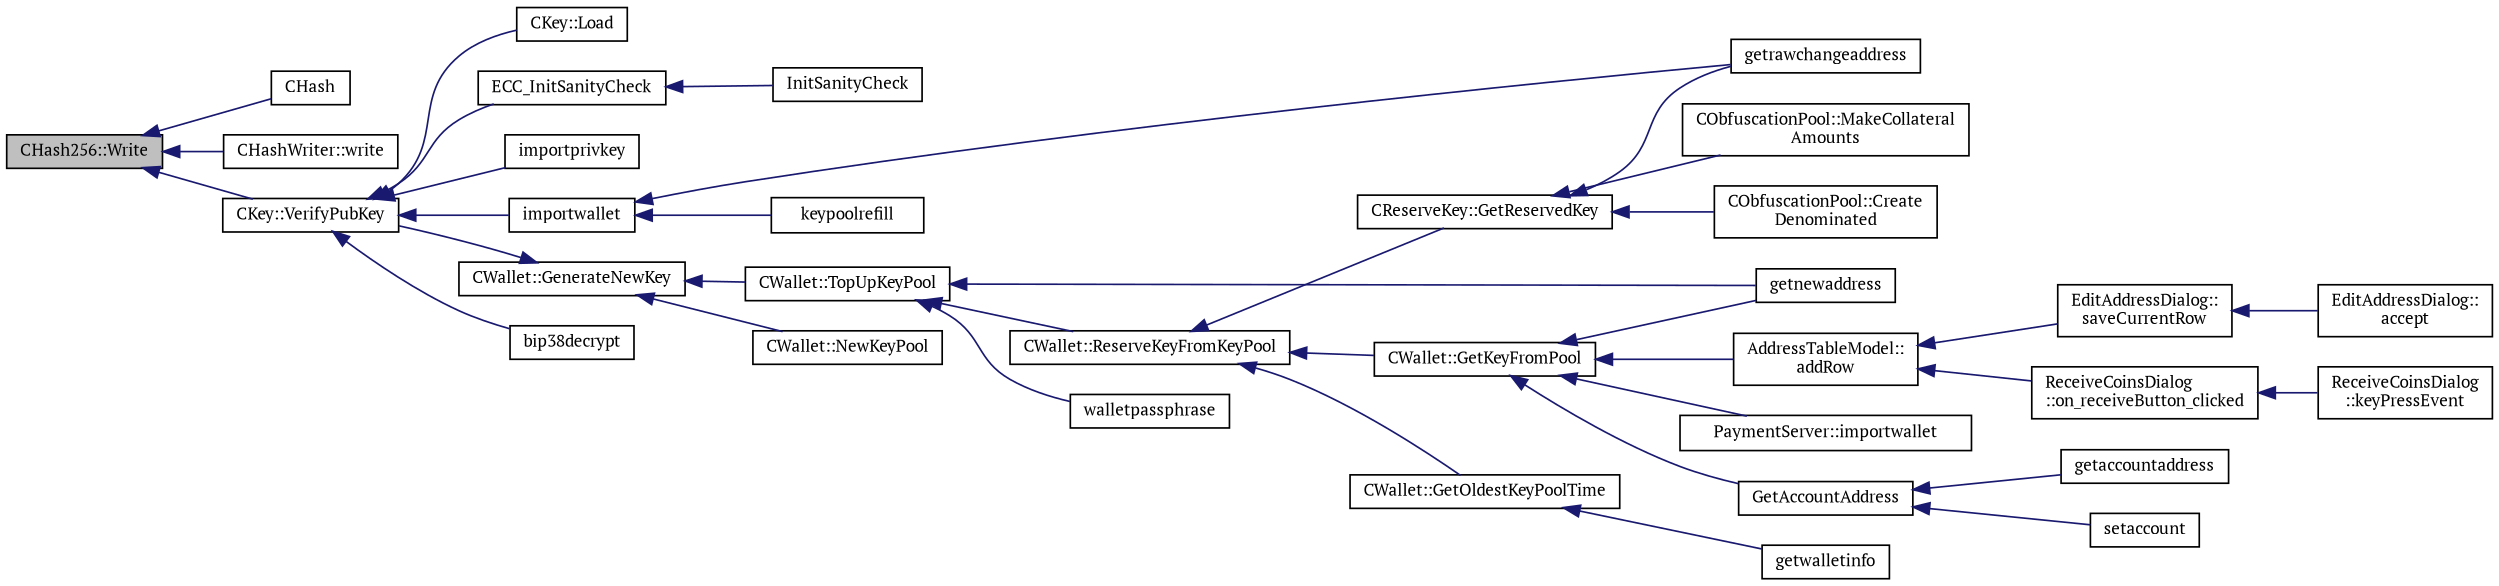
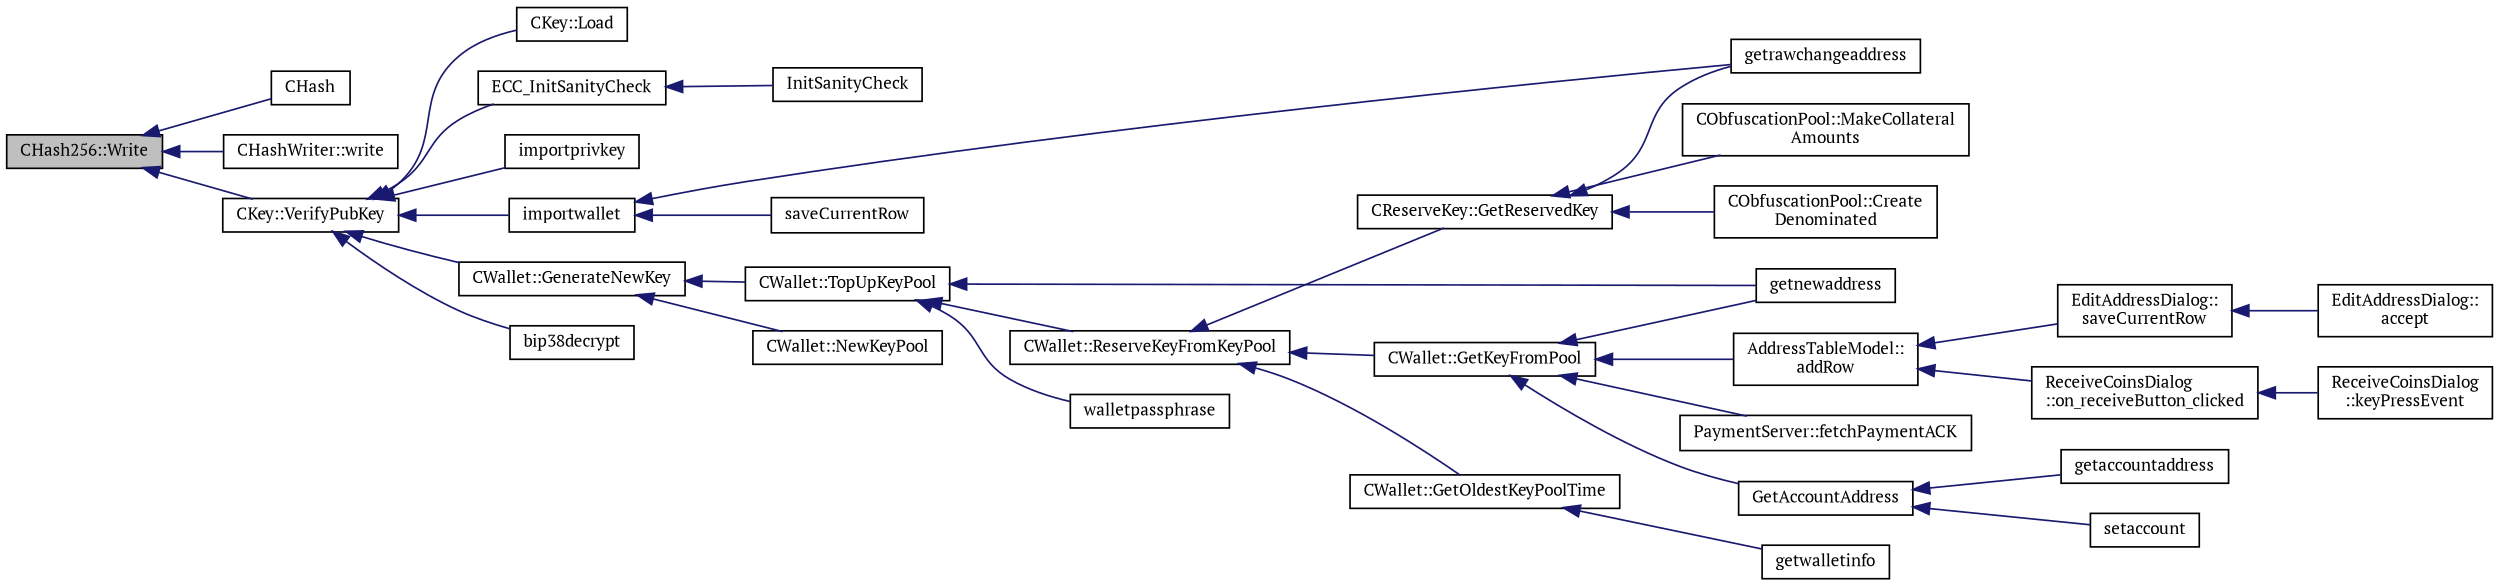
(848, 215) -> (848, 215)
(460, 241) -> (411, 251)
(1826, 433) -> (1826, 433)
